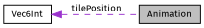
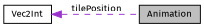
(28, 14) -> (28, 14)
